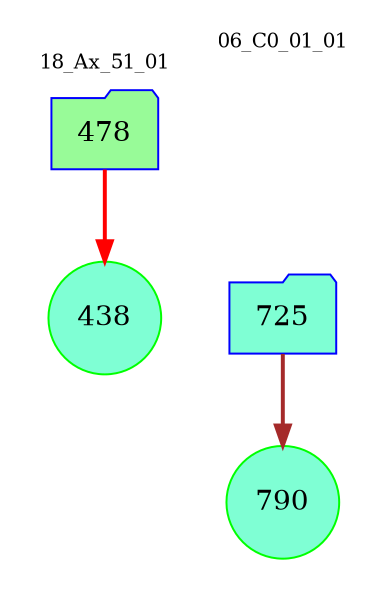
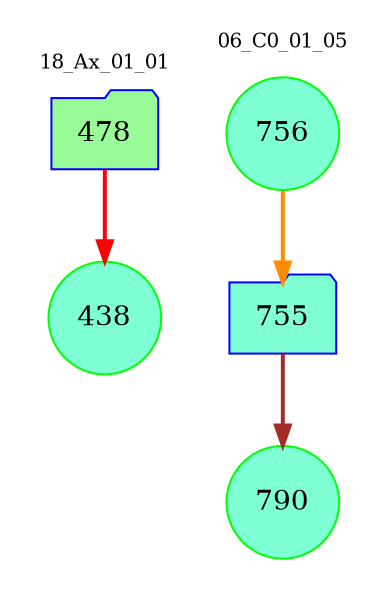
(283, 43) -> (283, 43)
(105, 63) -> (105, 63)
none -> (283, 134)
(283, 318) -> (283, 318)
